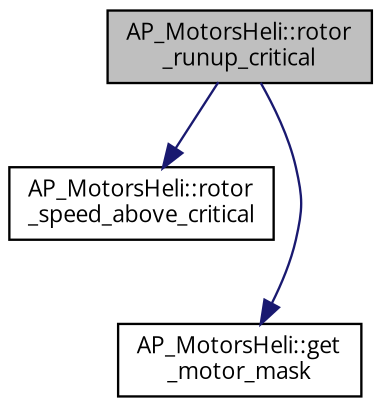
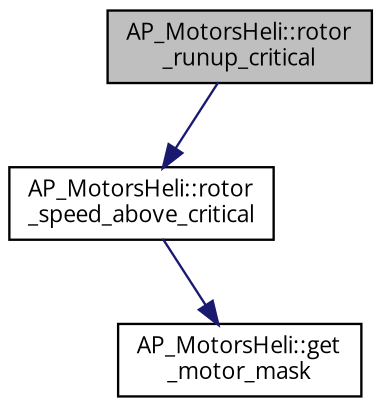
(300, 192) -> (184, 272)
